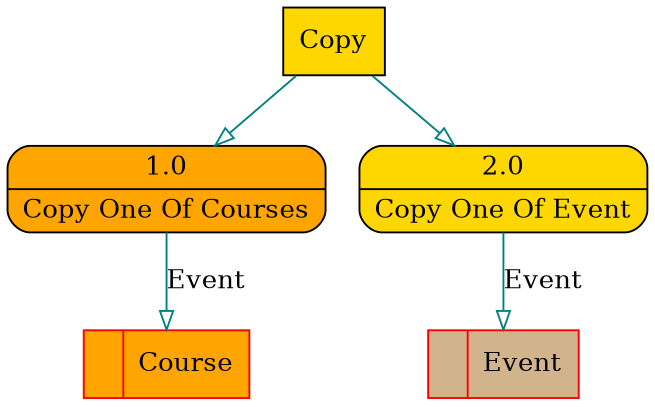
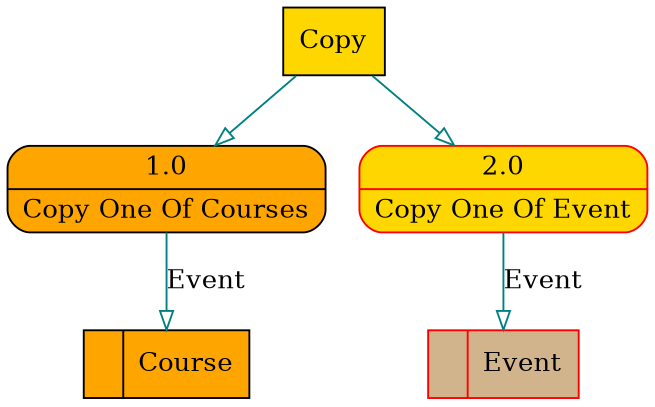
(503, 189) -> (503, 189)
(167, 364) -> (167, 364)
